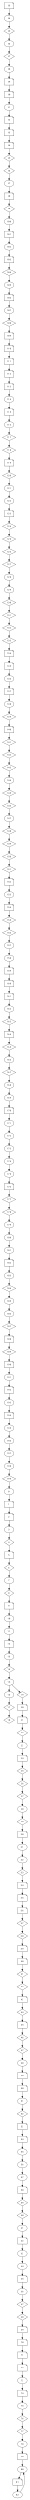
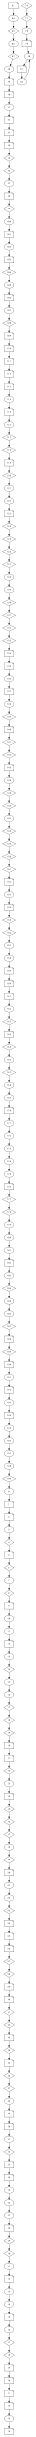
(9, 768) -> (9, 768)
(15, 1688) -> (9, 1726)
(22, 2406) -> none
